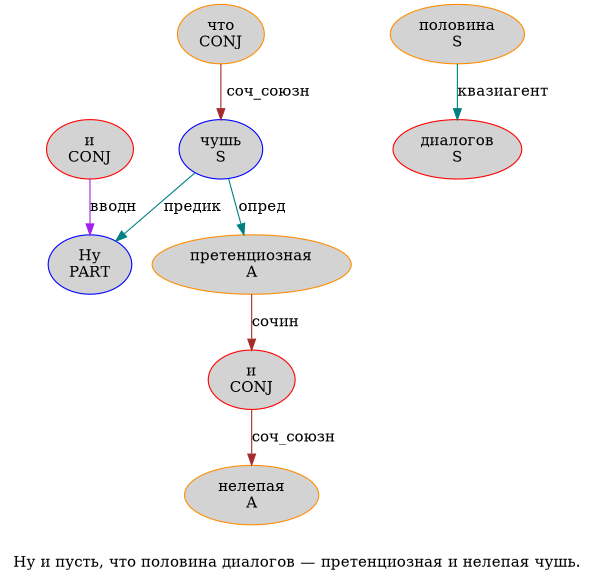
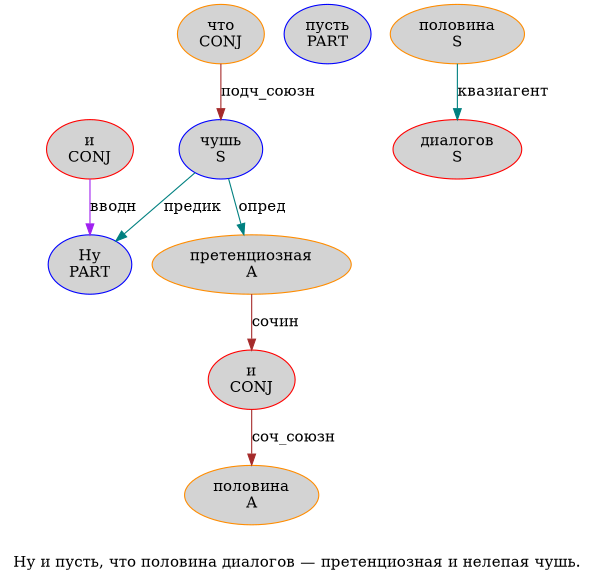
none -> (328, 34)
(268, 92) -> (268, 92)
(252, 495) -> (252, 495)
